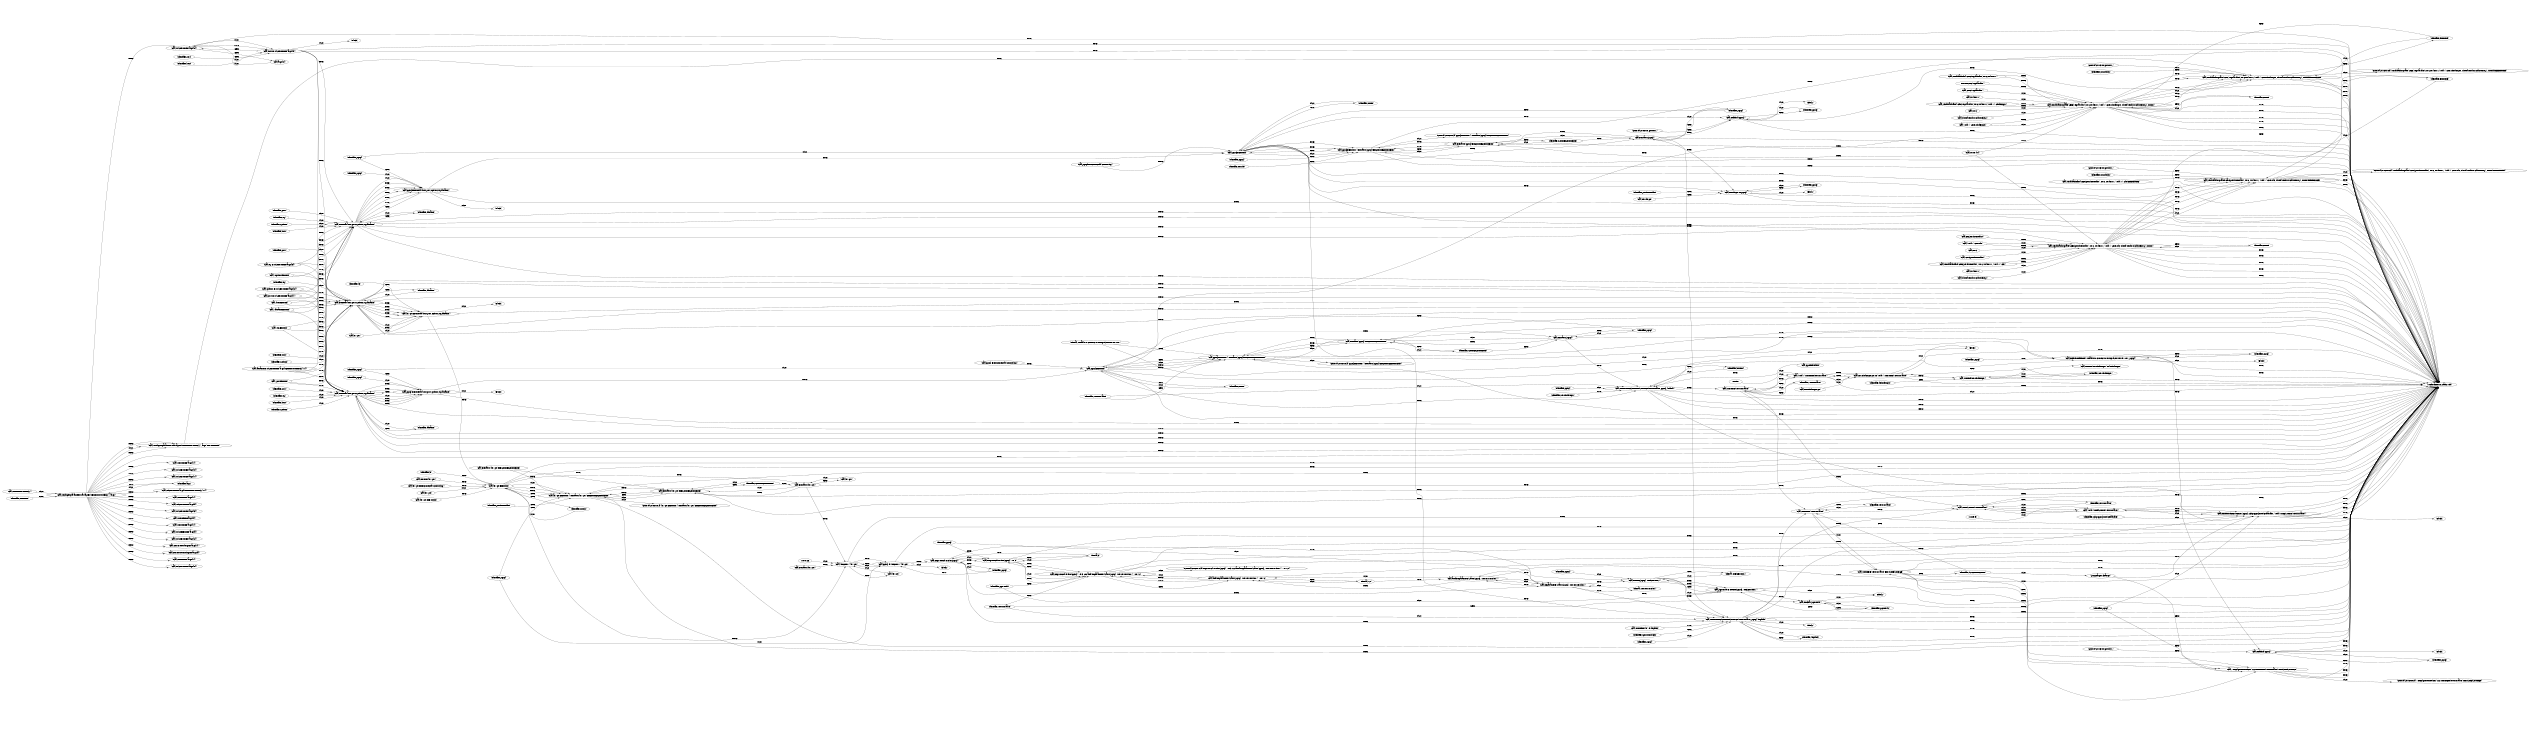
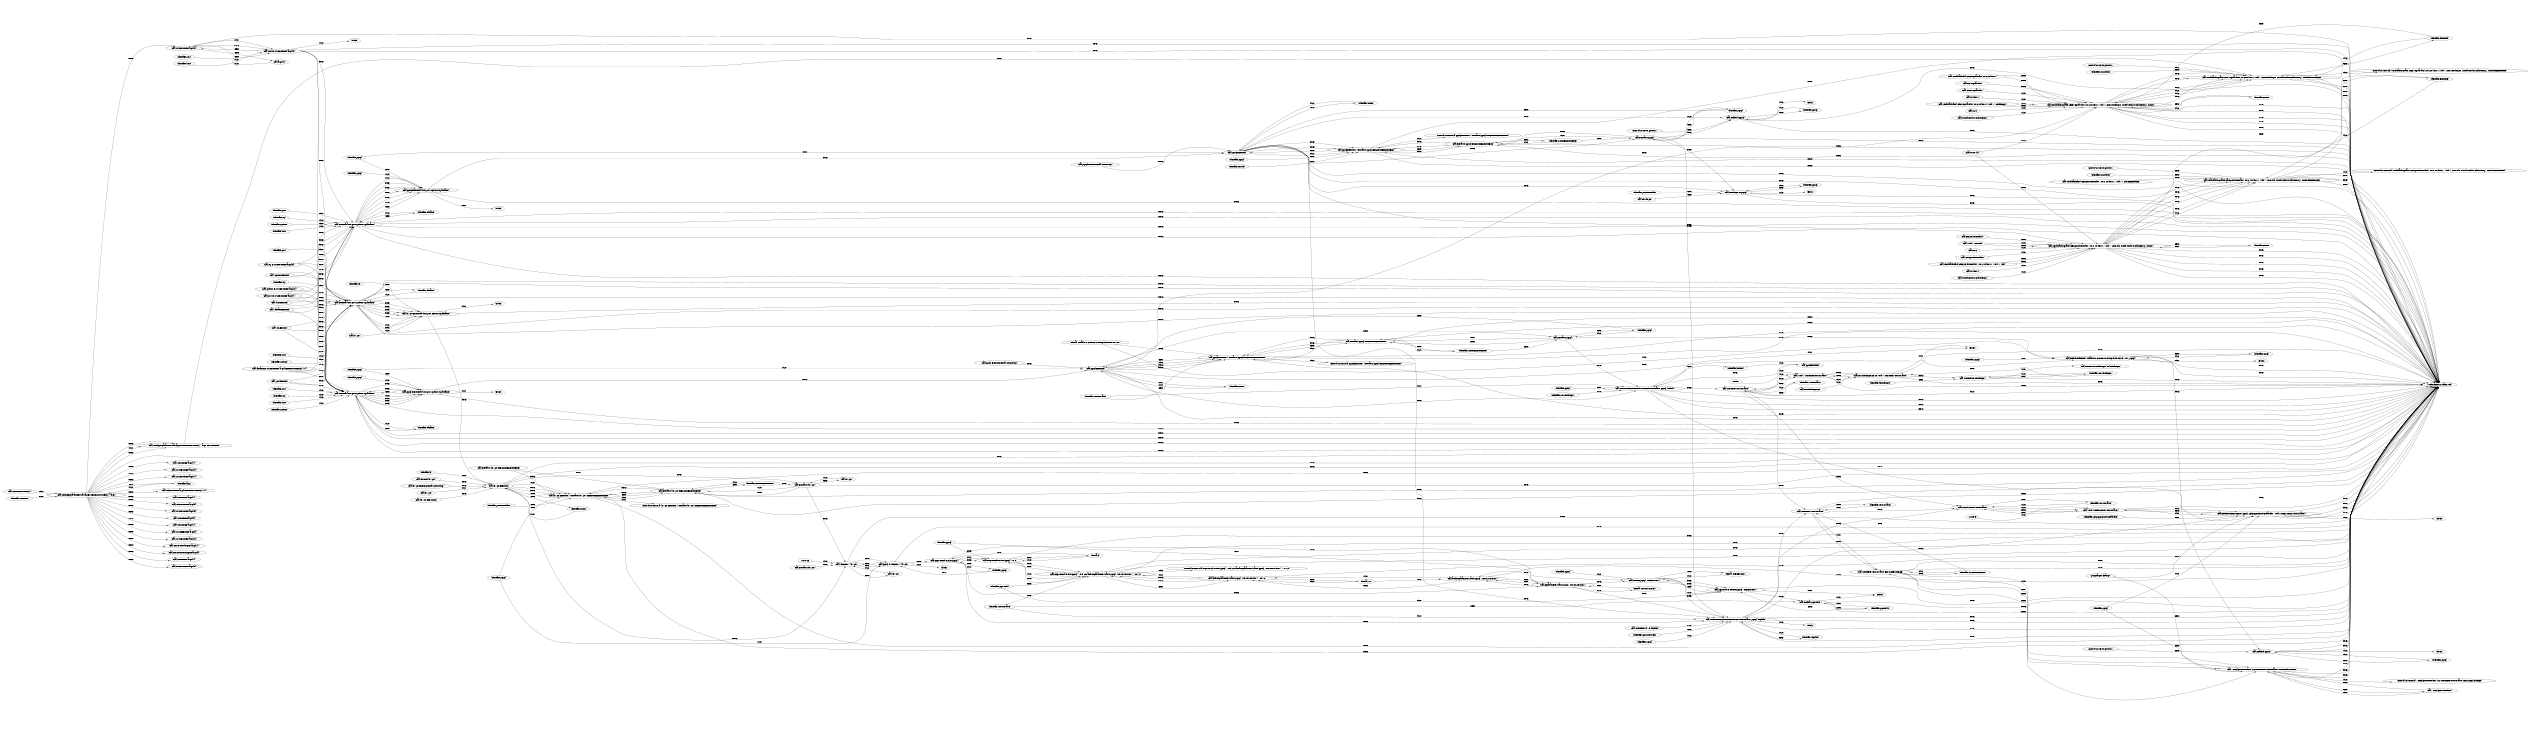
(1973, 84) -> (1973, 84)
(1973, 125) -> none
(1687, 374) -> (1771, 364)
(2233, 495) -> none
(2038, 574) -> (1933, 572)
none -> (2440, 691)
